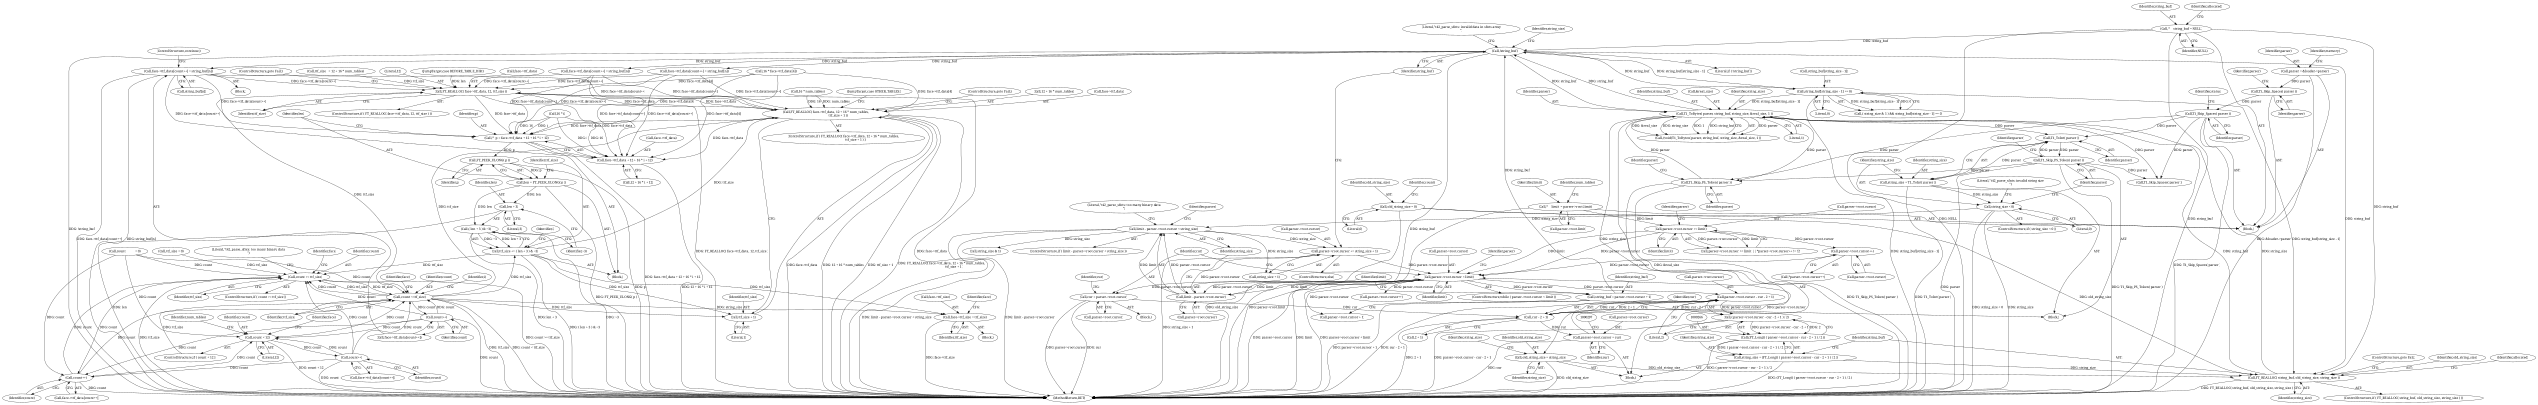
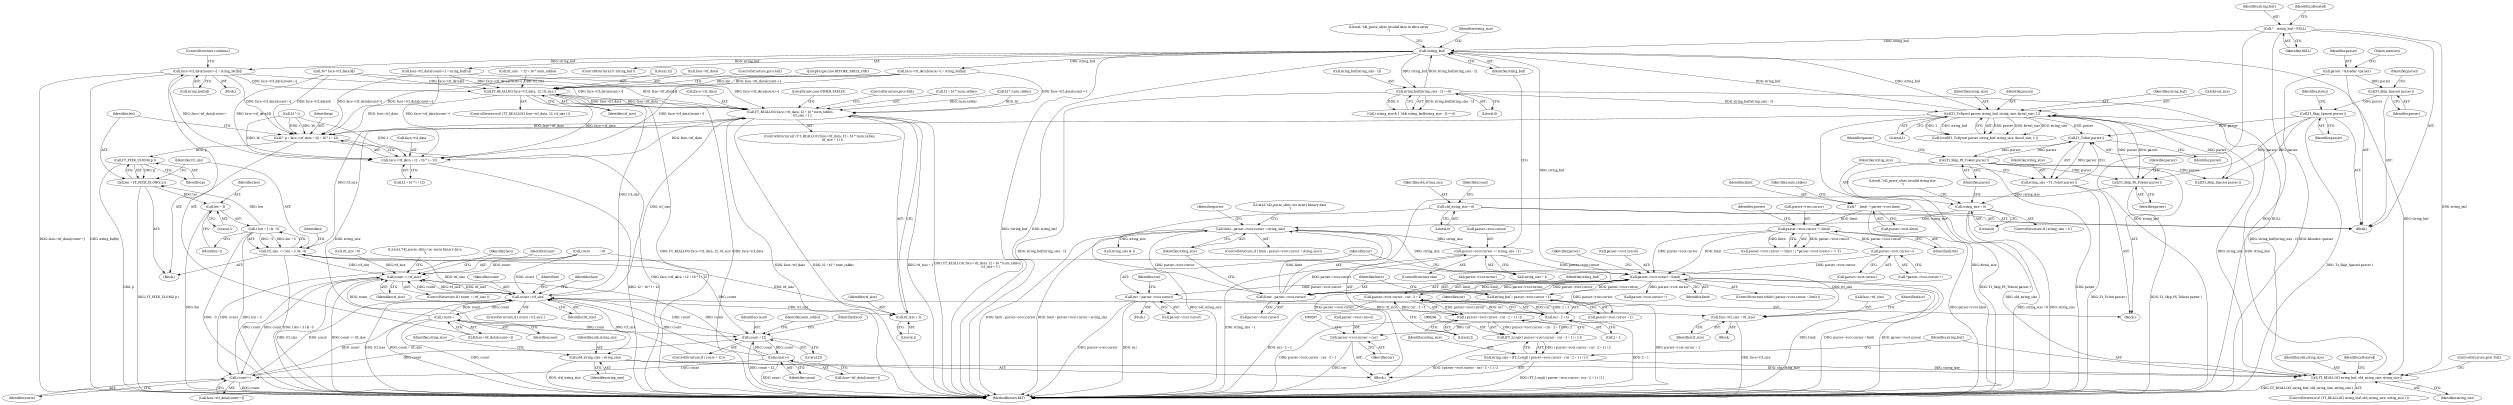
(2325, 51) -> (2387, 51)
(1734, 71) -> (609, 71)
(487, 194) -> (216, 196)
(1265, 287) -> (1463, 287)
none -> (1581, 303)
(730, 307) -> (1387, 307)
none -> (516, 317)
